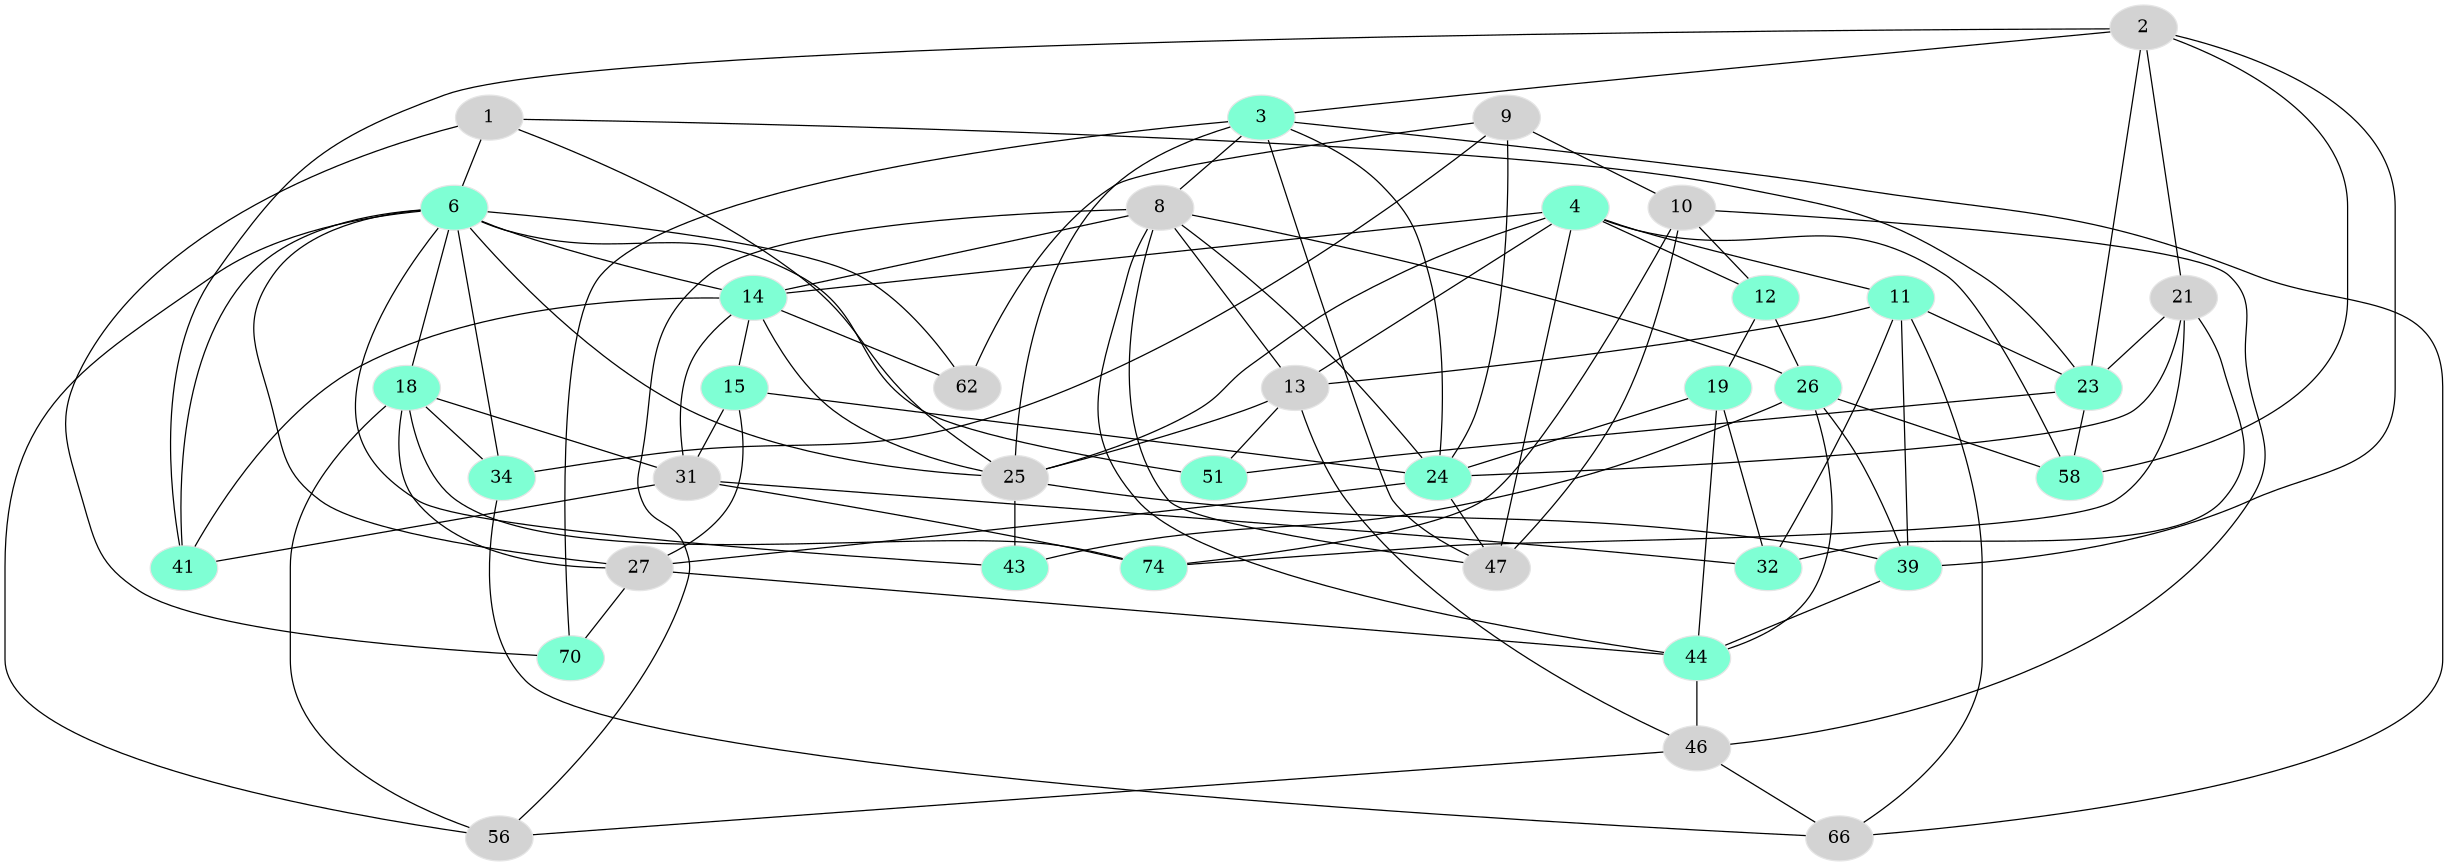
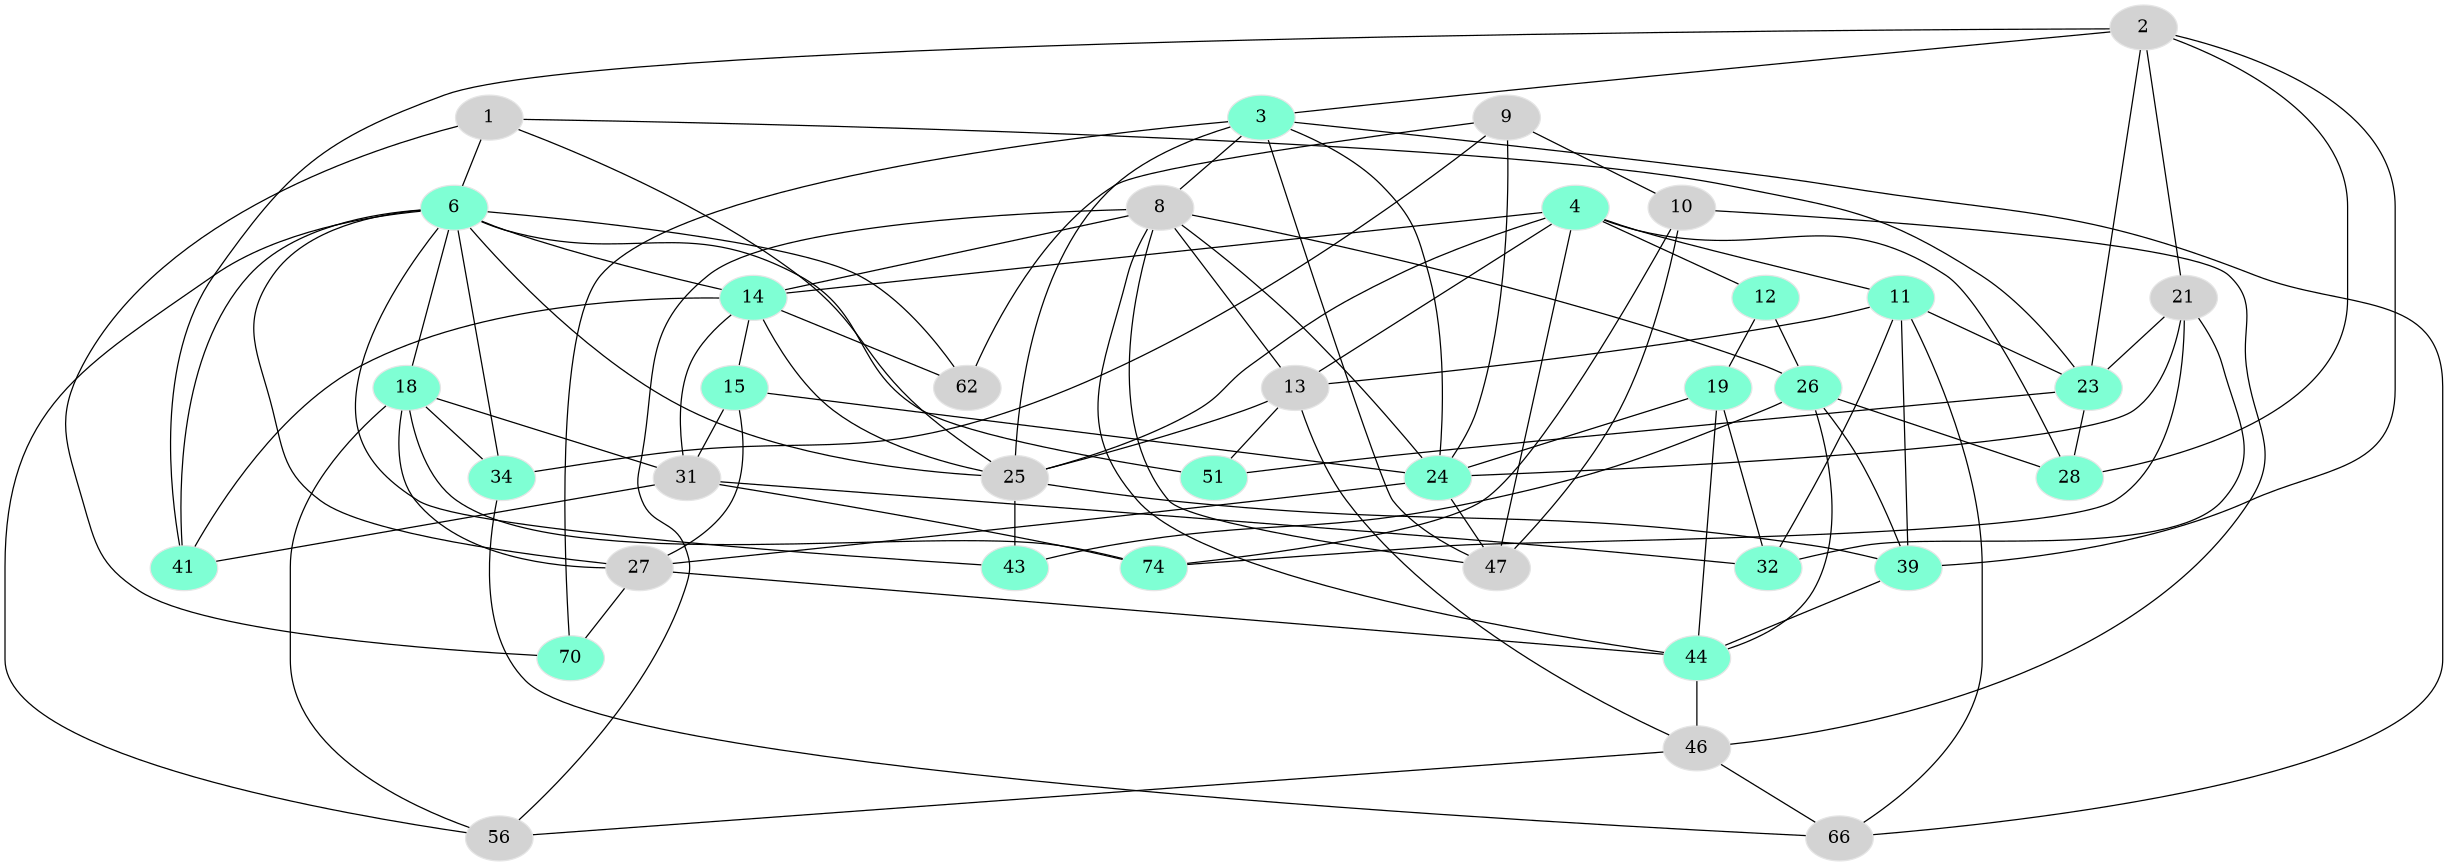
(1735, 264) -> none
(2070, 478) -> (2070, 478)
